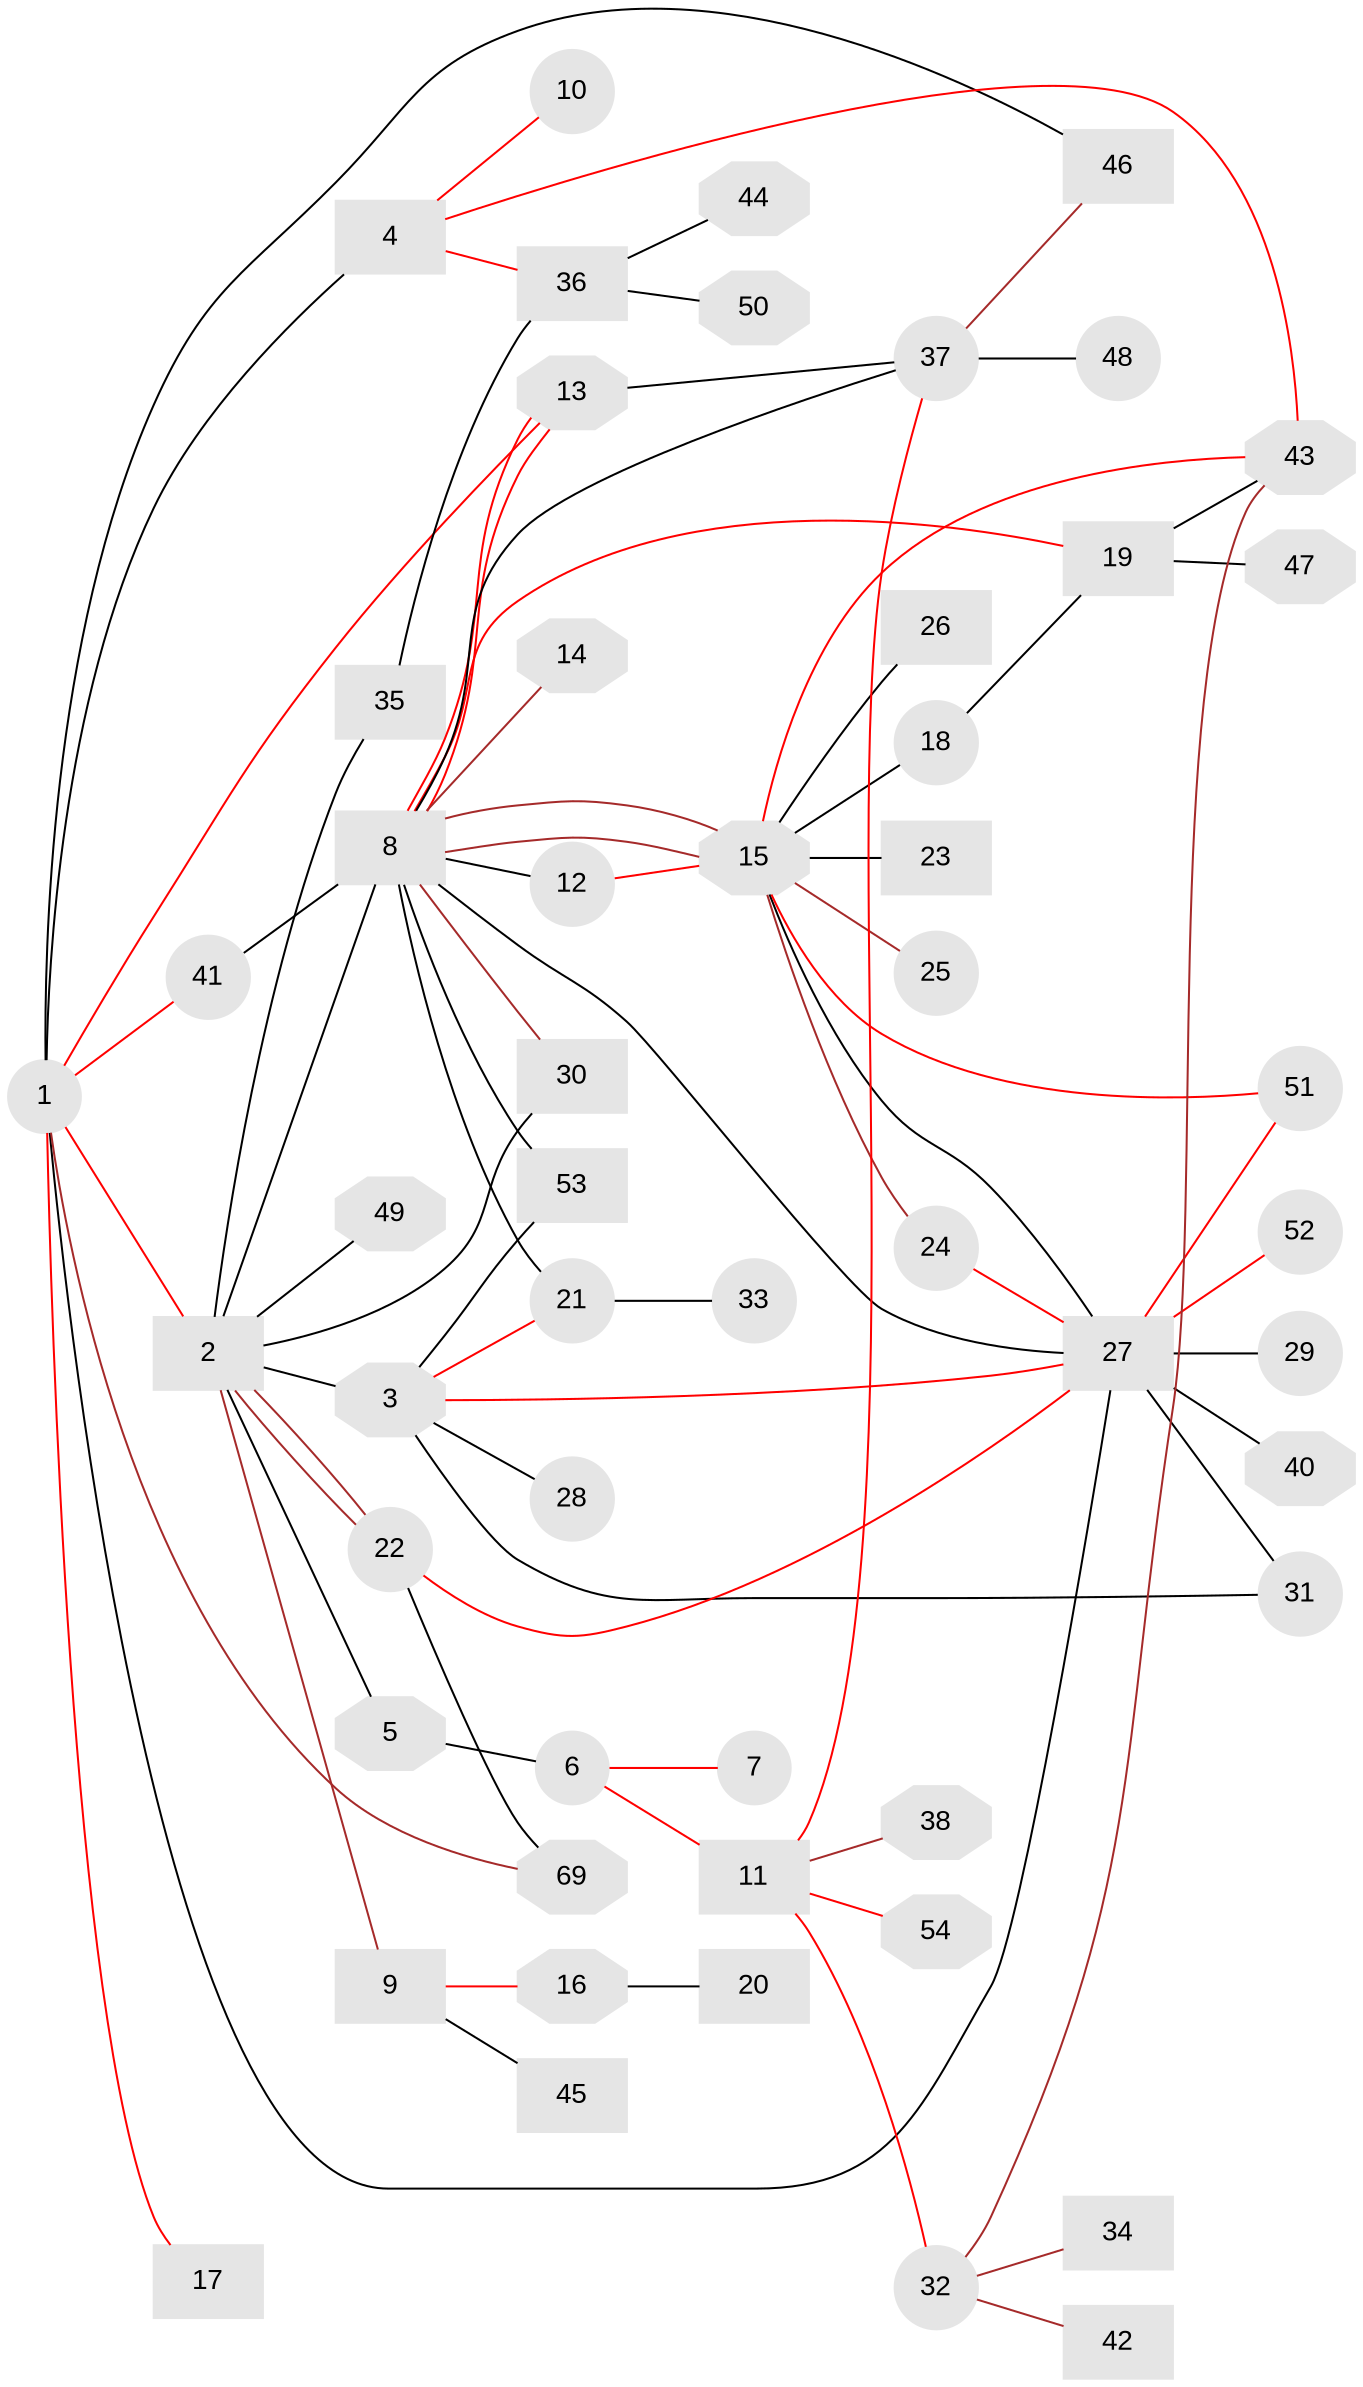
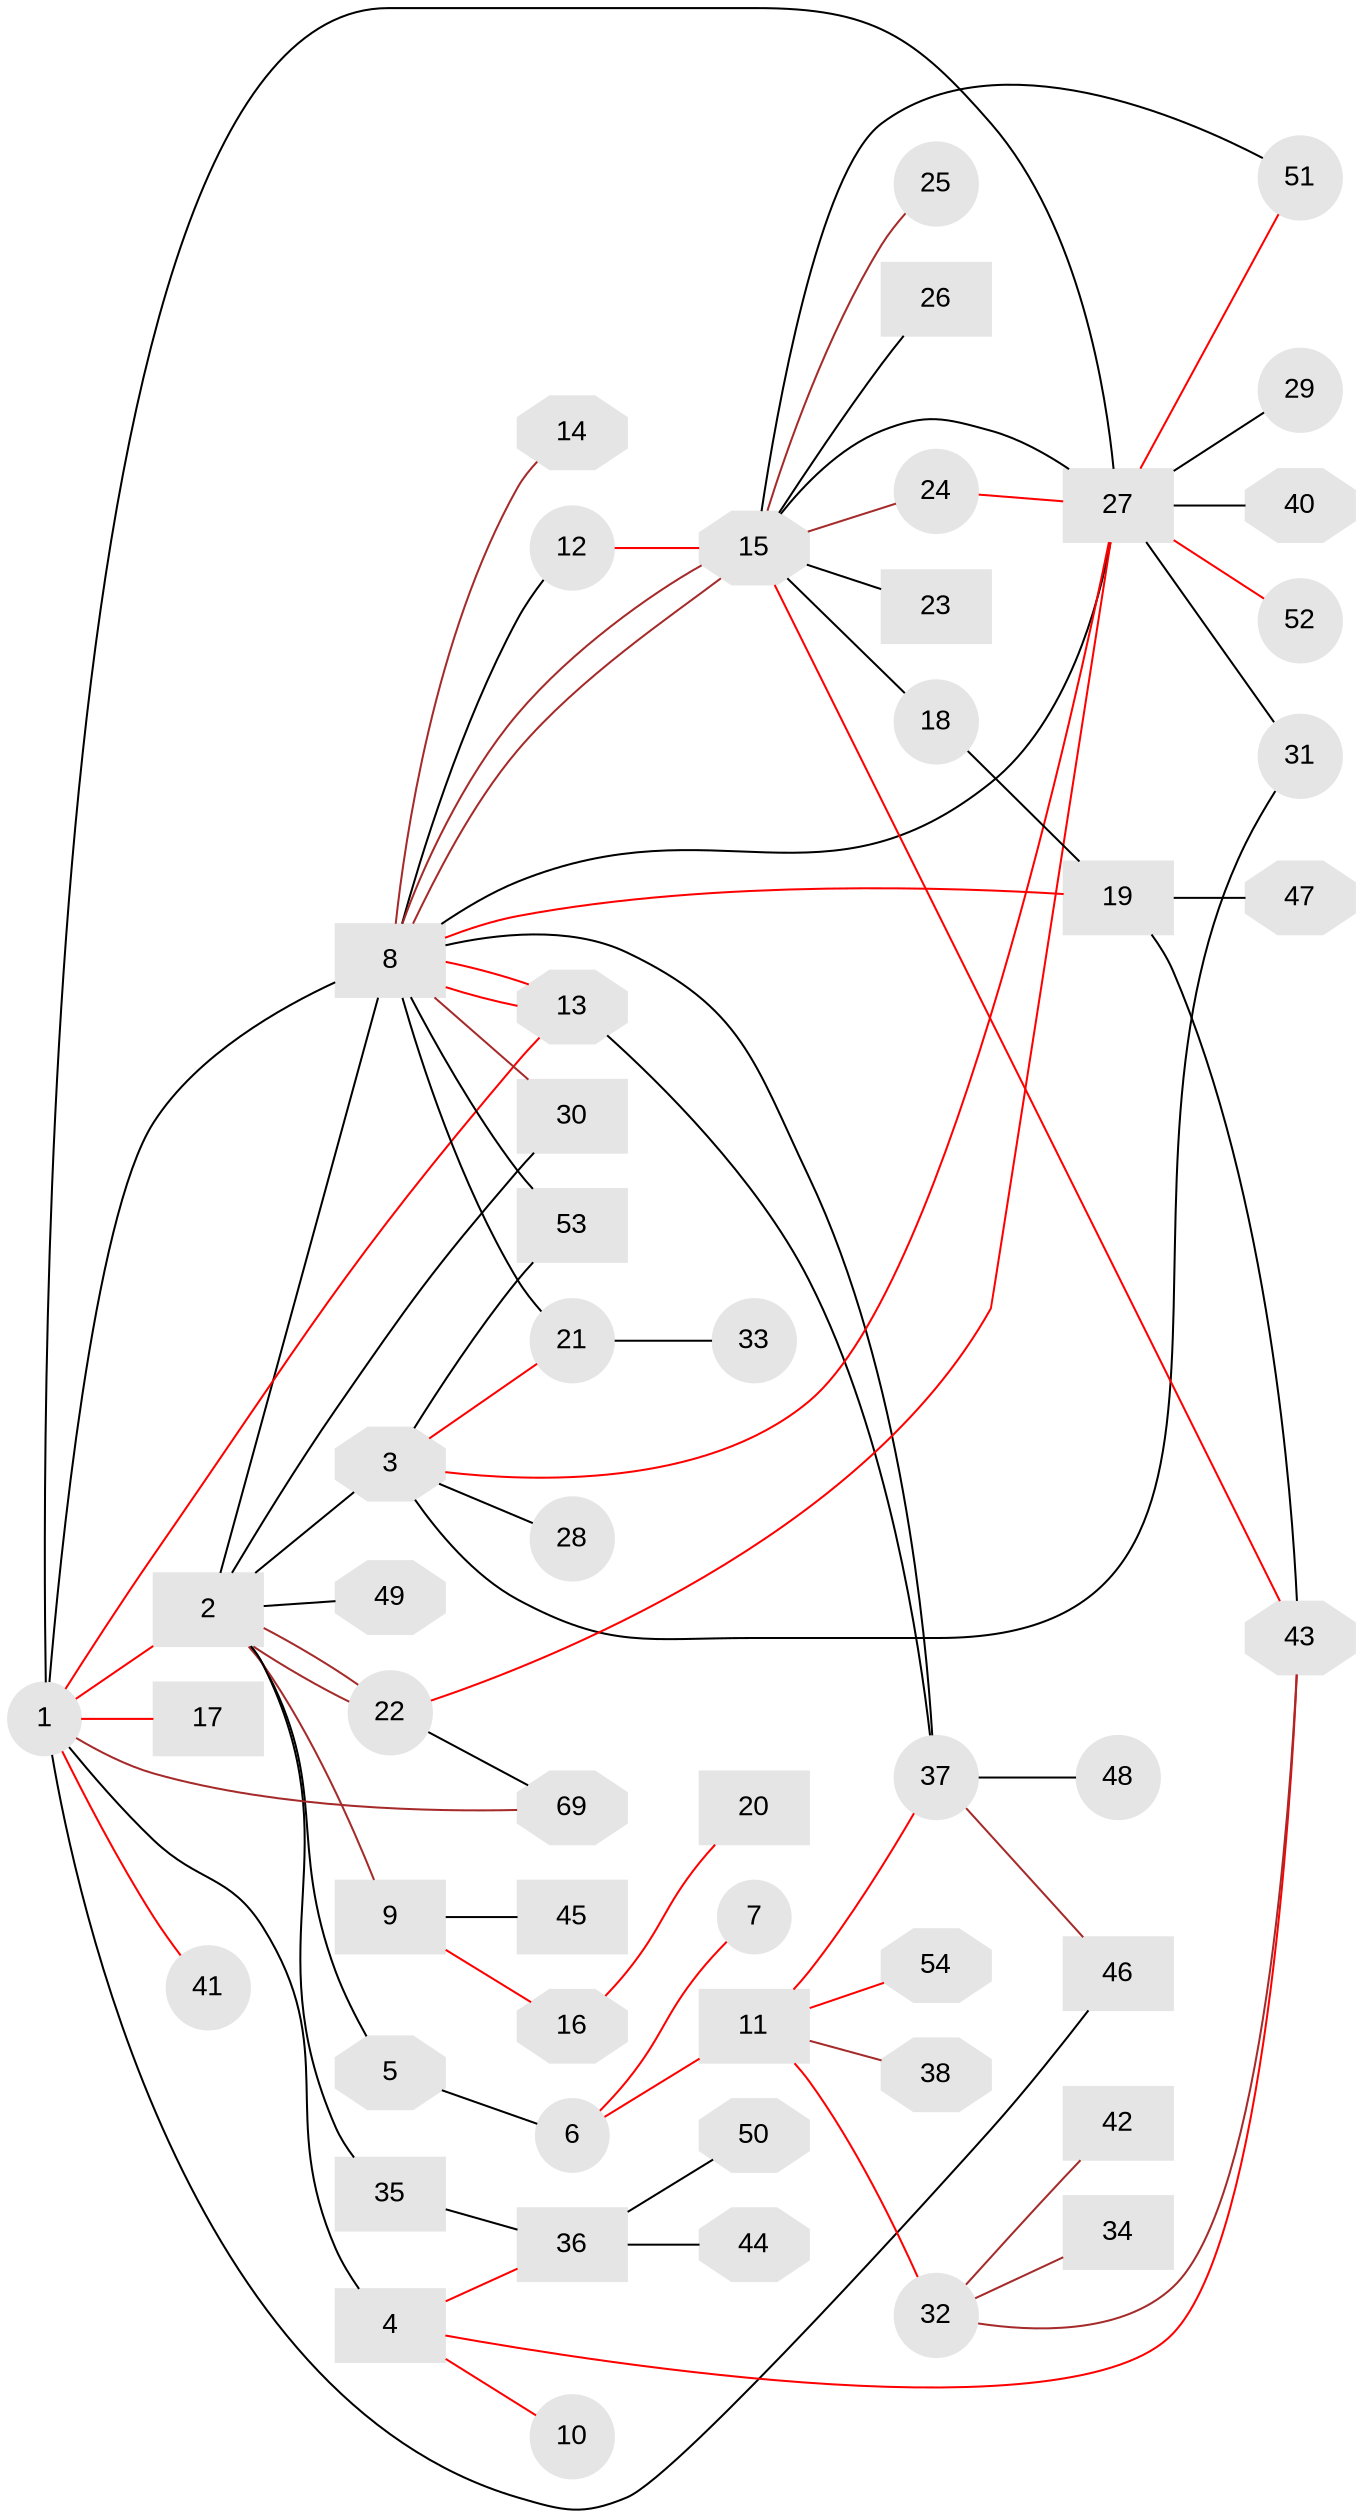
(277, 929) -> (102, 1284)
(977, 1074) -> (879, 127)
(664, 1986) -> (661, 1921)
